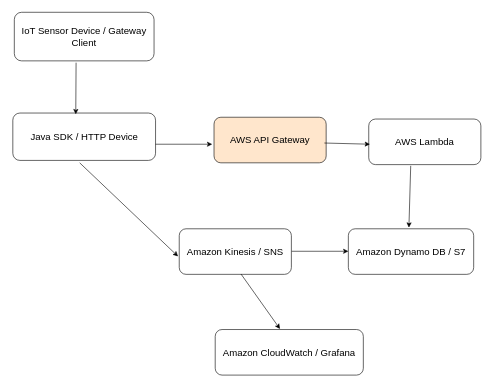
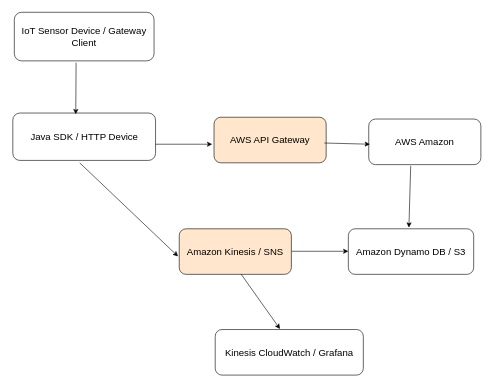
(425, 142) -> (425, 142)
(235, 252) -> (235, 252)
(411, 252) -> (411, 252)
(289, 353) -> (289, 353)
